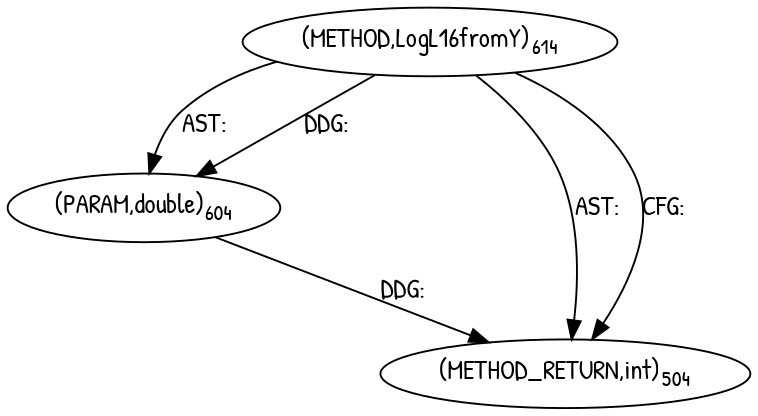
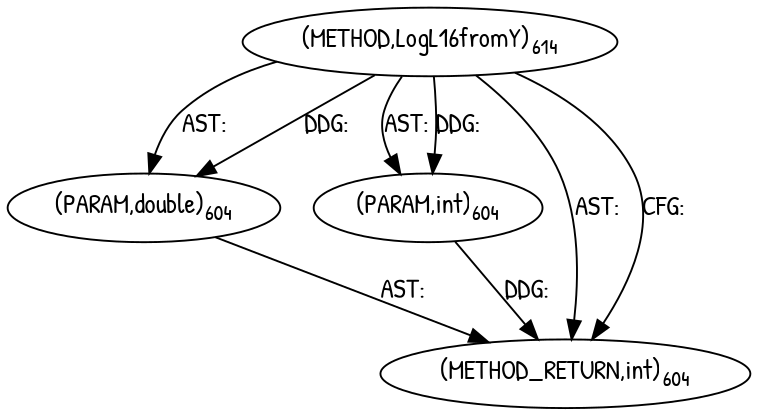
none -> (428, 208)
(406, 291) -> (406, 291)
(677, 371) -> (677, 371)
